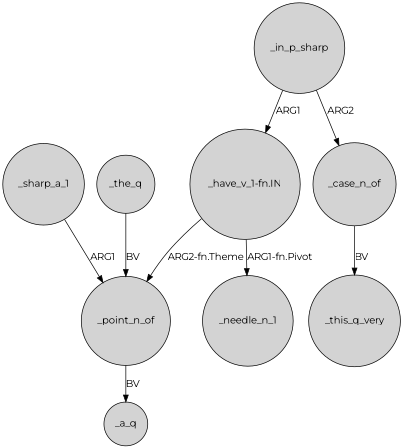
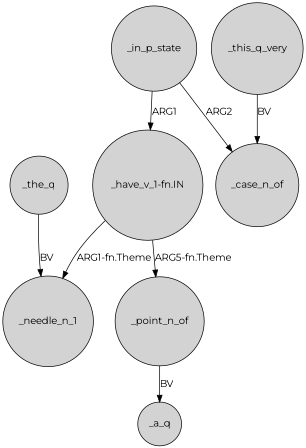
(299, 48) -> (154, 49)
(44, 184) -> none
(126, 241) -> (39, 242)
(355, 247) -> (257, 115)
(206, 257) -> (193, 258)
(280, 257) -> (114, 258)
